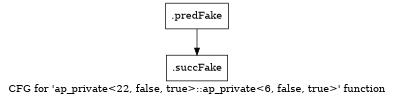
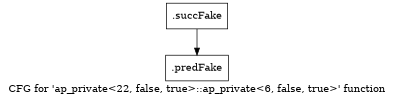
(197, 39) -> (197, 39)
